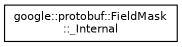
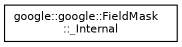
(91, 23) -> (91, 23)
